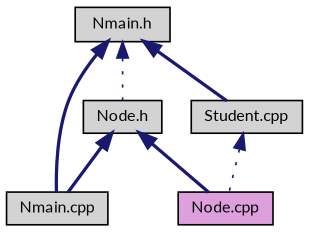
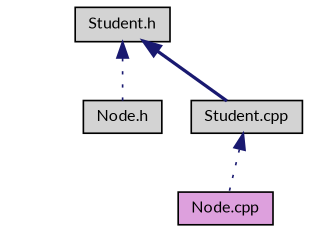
(123, 25) -> (123, 25)
(180, 168) -> none
(57, 208) -> none
